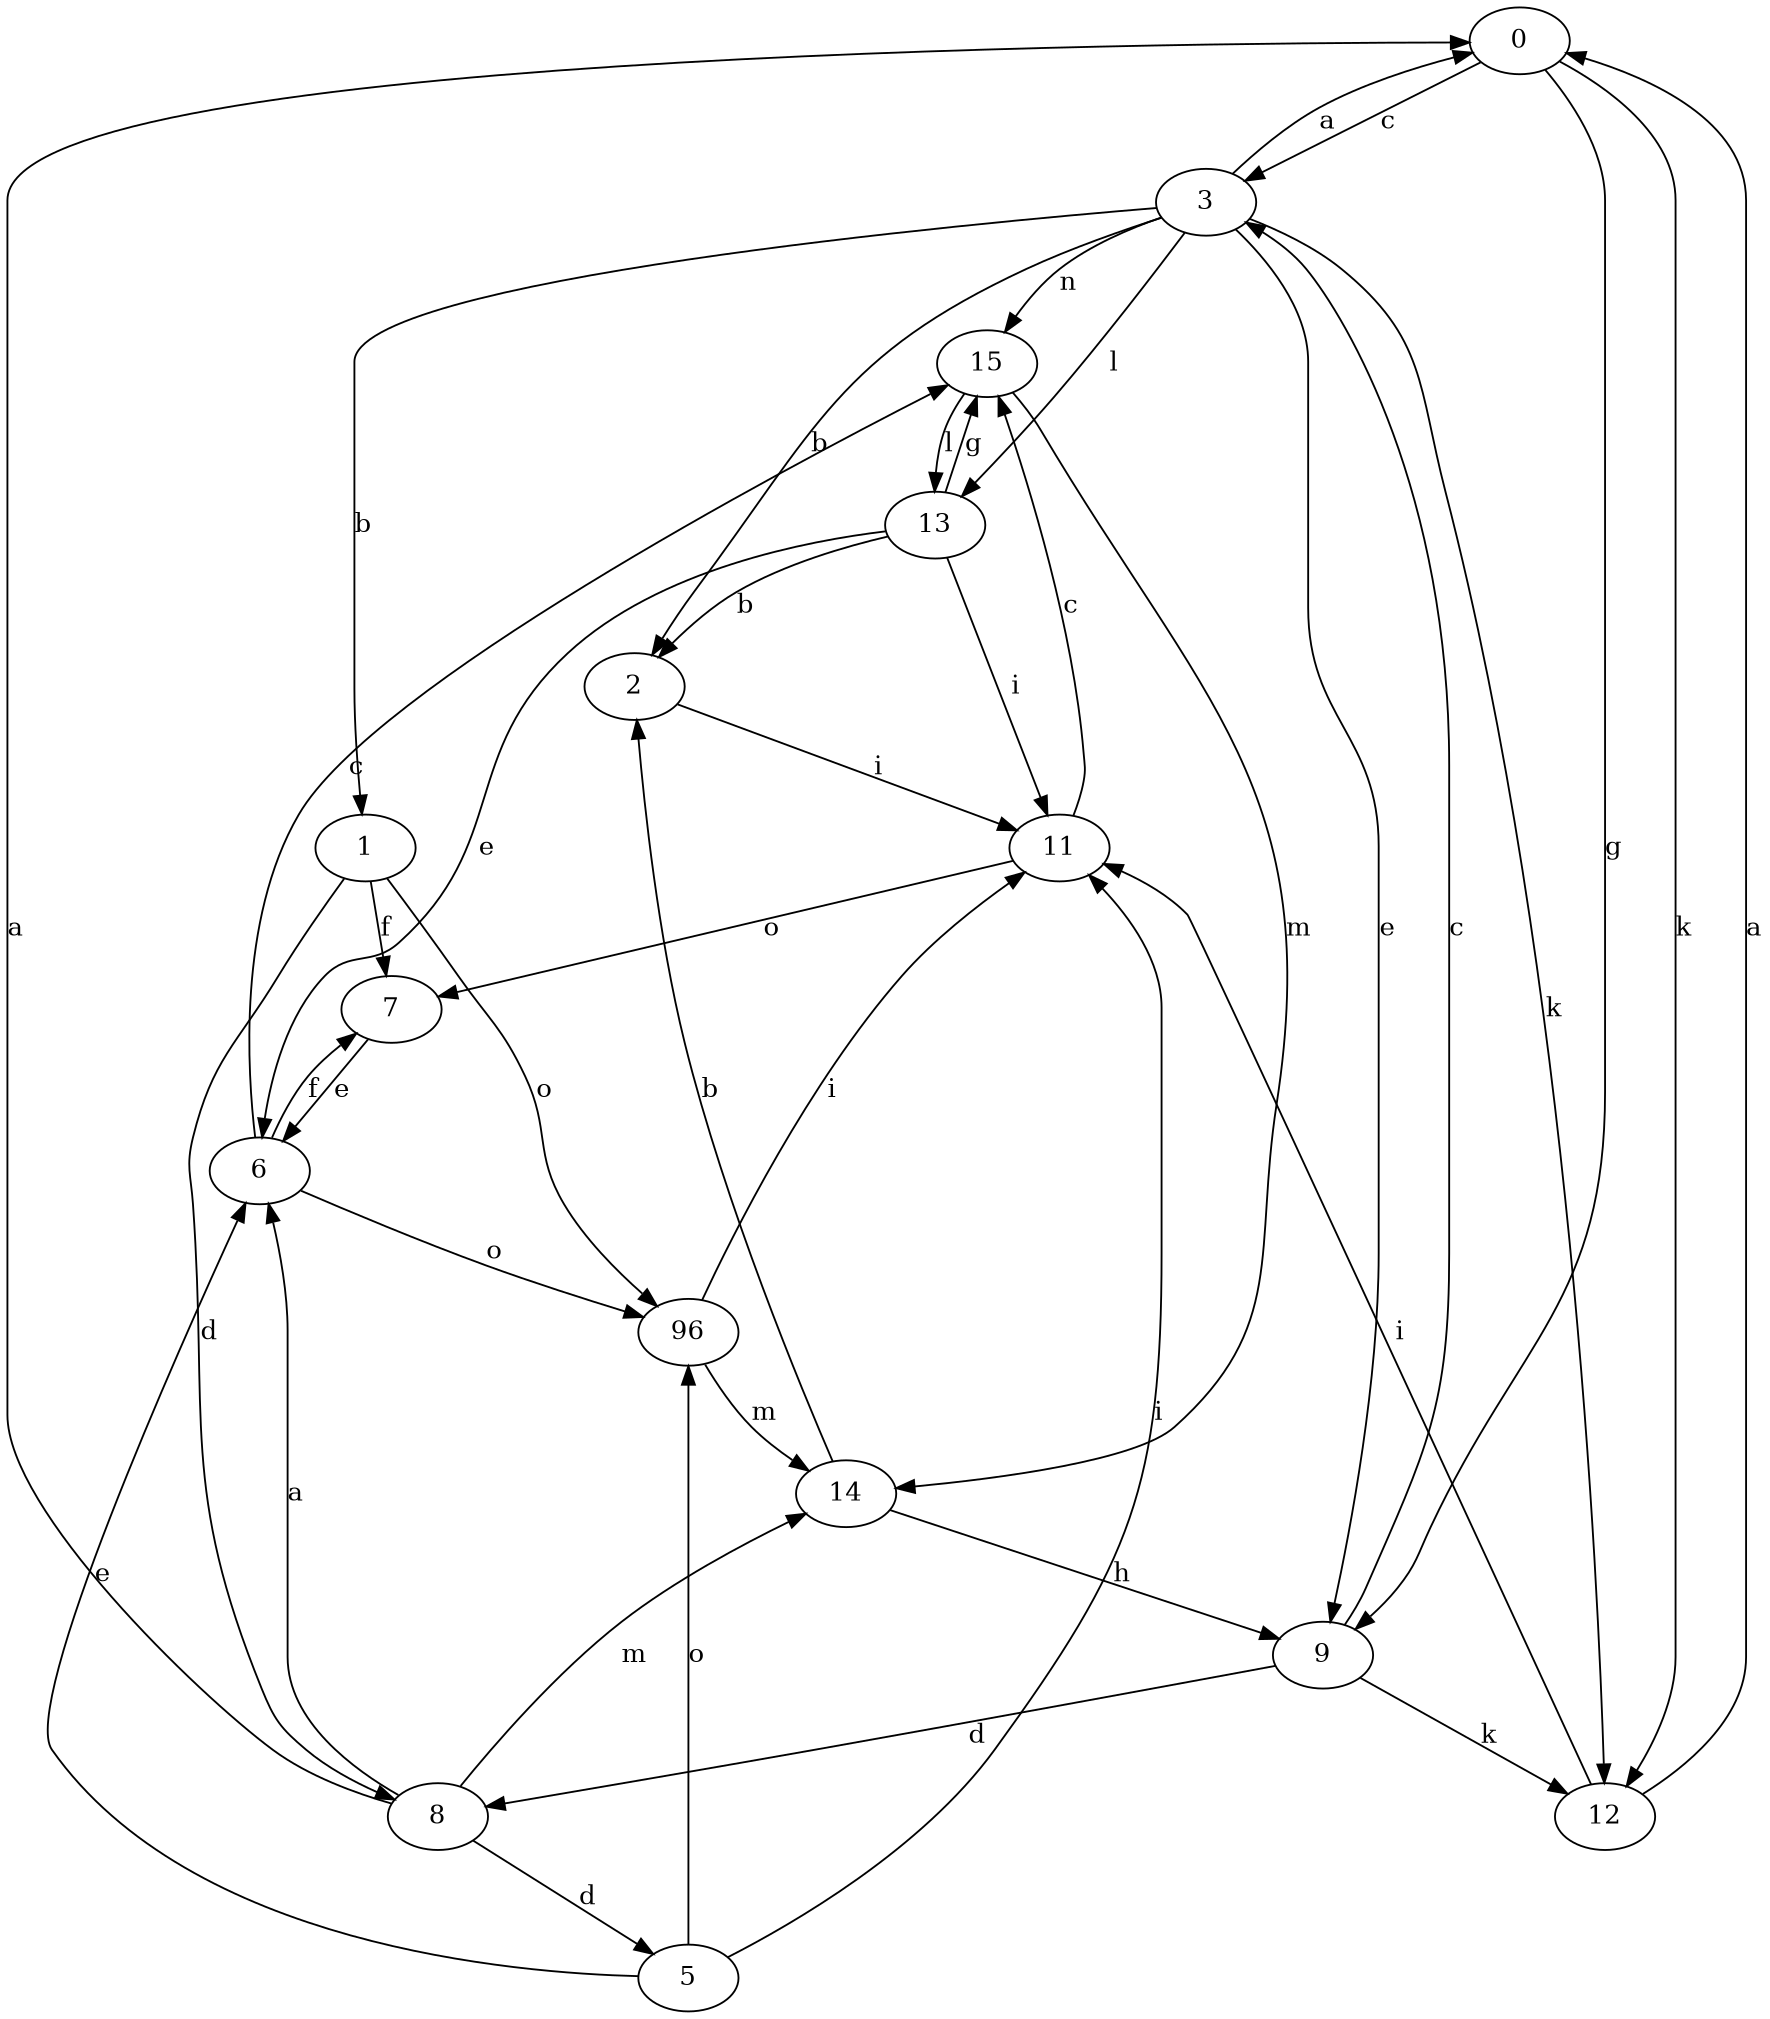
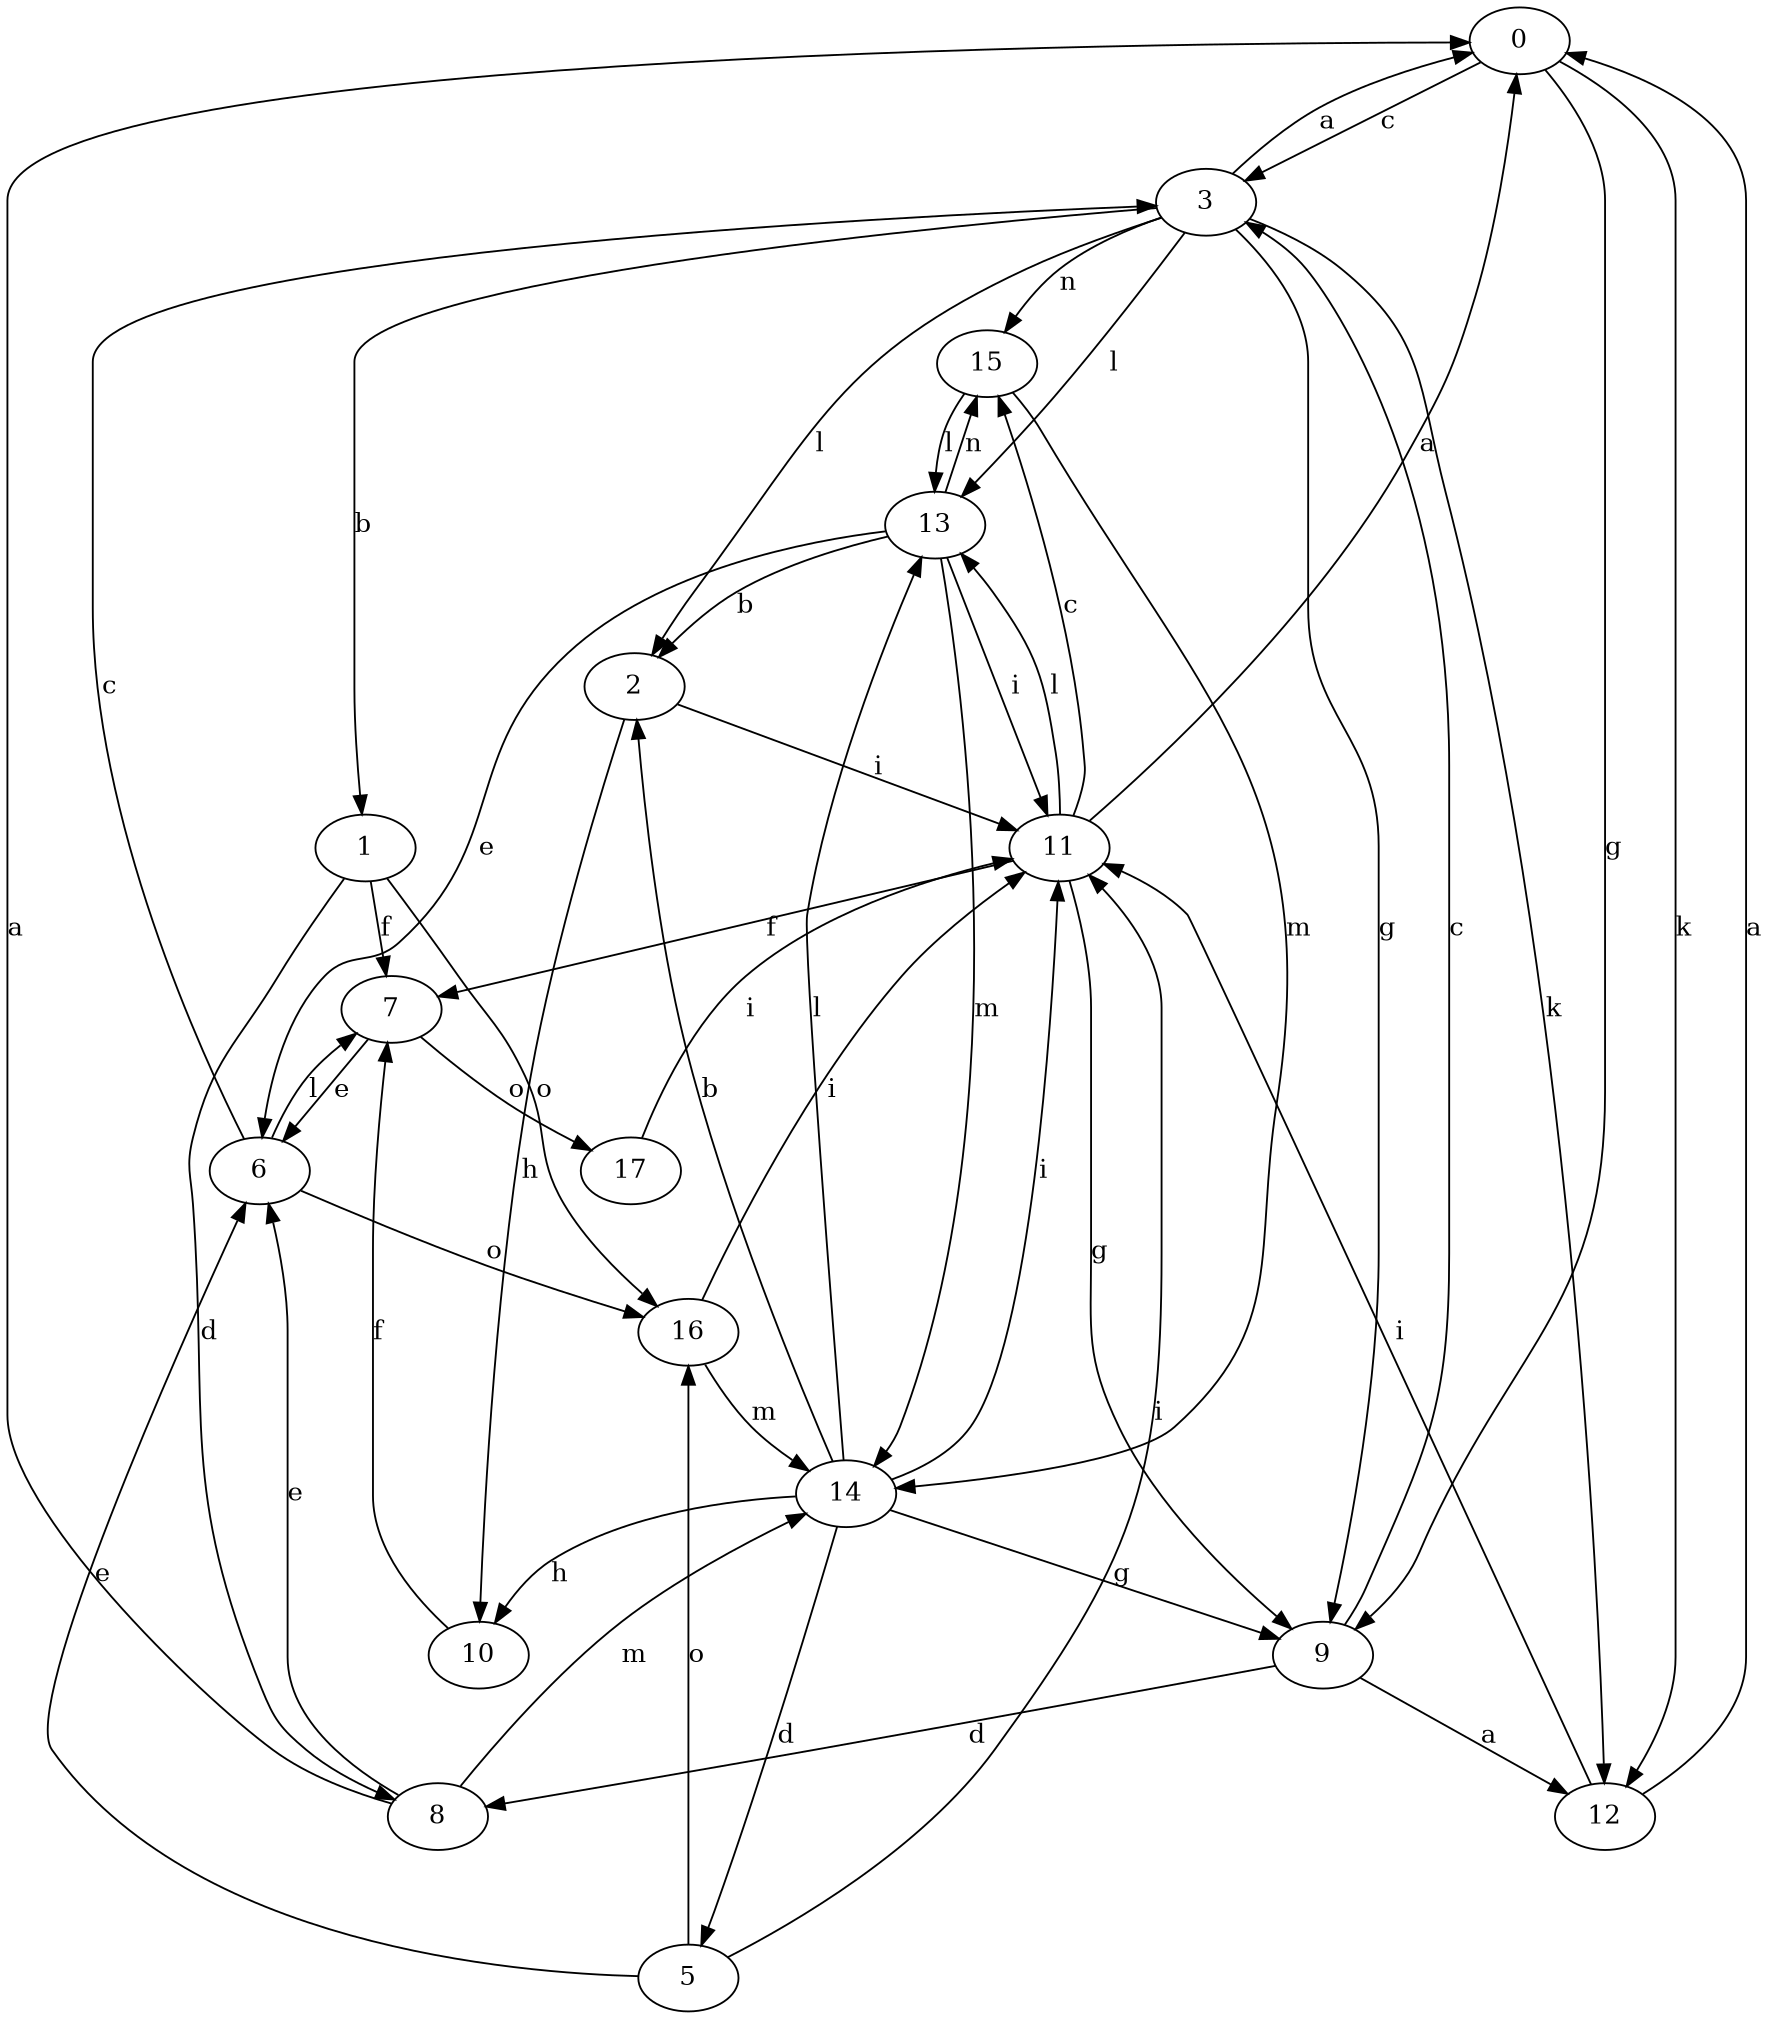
(820, 444) -> (820, 444)
(974, 444) -> (974, 444)
none -> (1379, 500)
(458, 670) -> (207, 299)
none -> (1041, 682)
(772, 929) -> (772, 929)
(1388, 929) -> (1388, 929)
none -> (811, 1009)
none -> (972, 1010)
(314, 1090) -> (314, 1090)
none -> (631, 1171)
none -> (1029, 1216)
none -> (1091, 1279)
(688, 1332) -> (688, 1332)
(296, 1494) -> (296, 1494)
(1123, 1574) -> (1123, 1574)
none -> (479, 1655)
(1489, 1736) -> (1489, 1736)
(555, 1892) -> (776, 1728)
